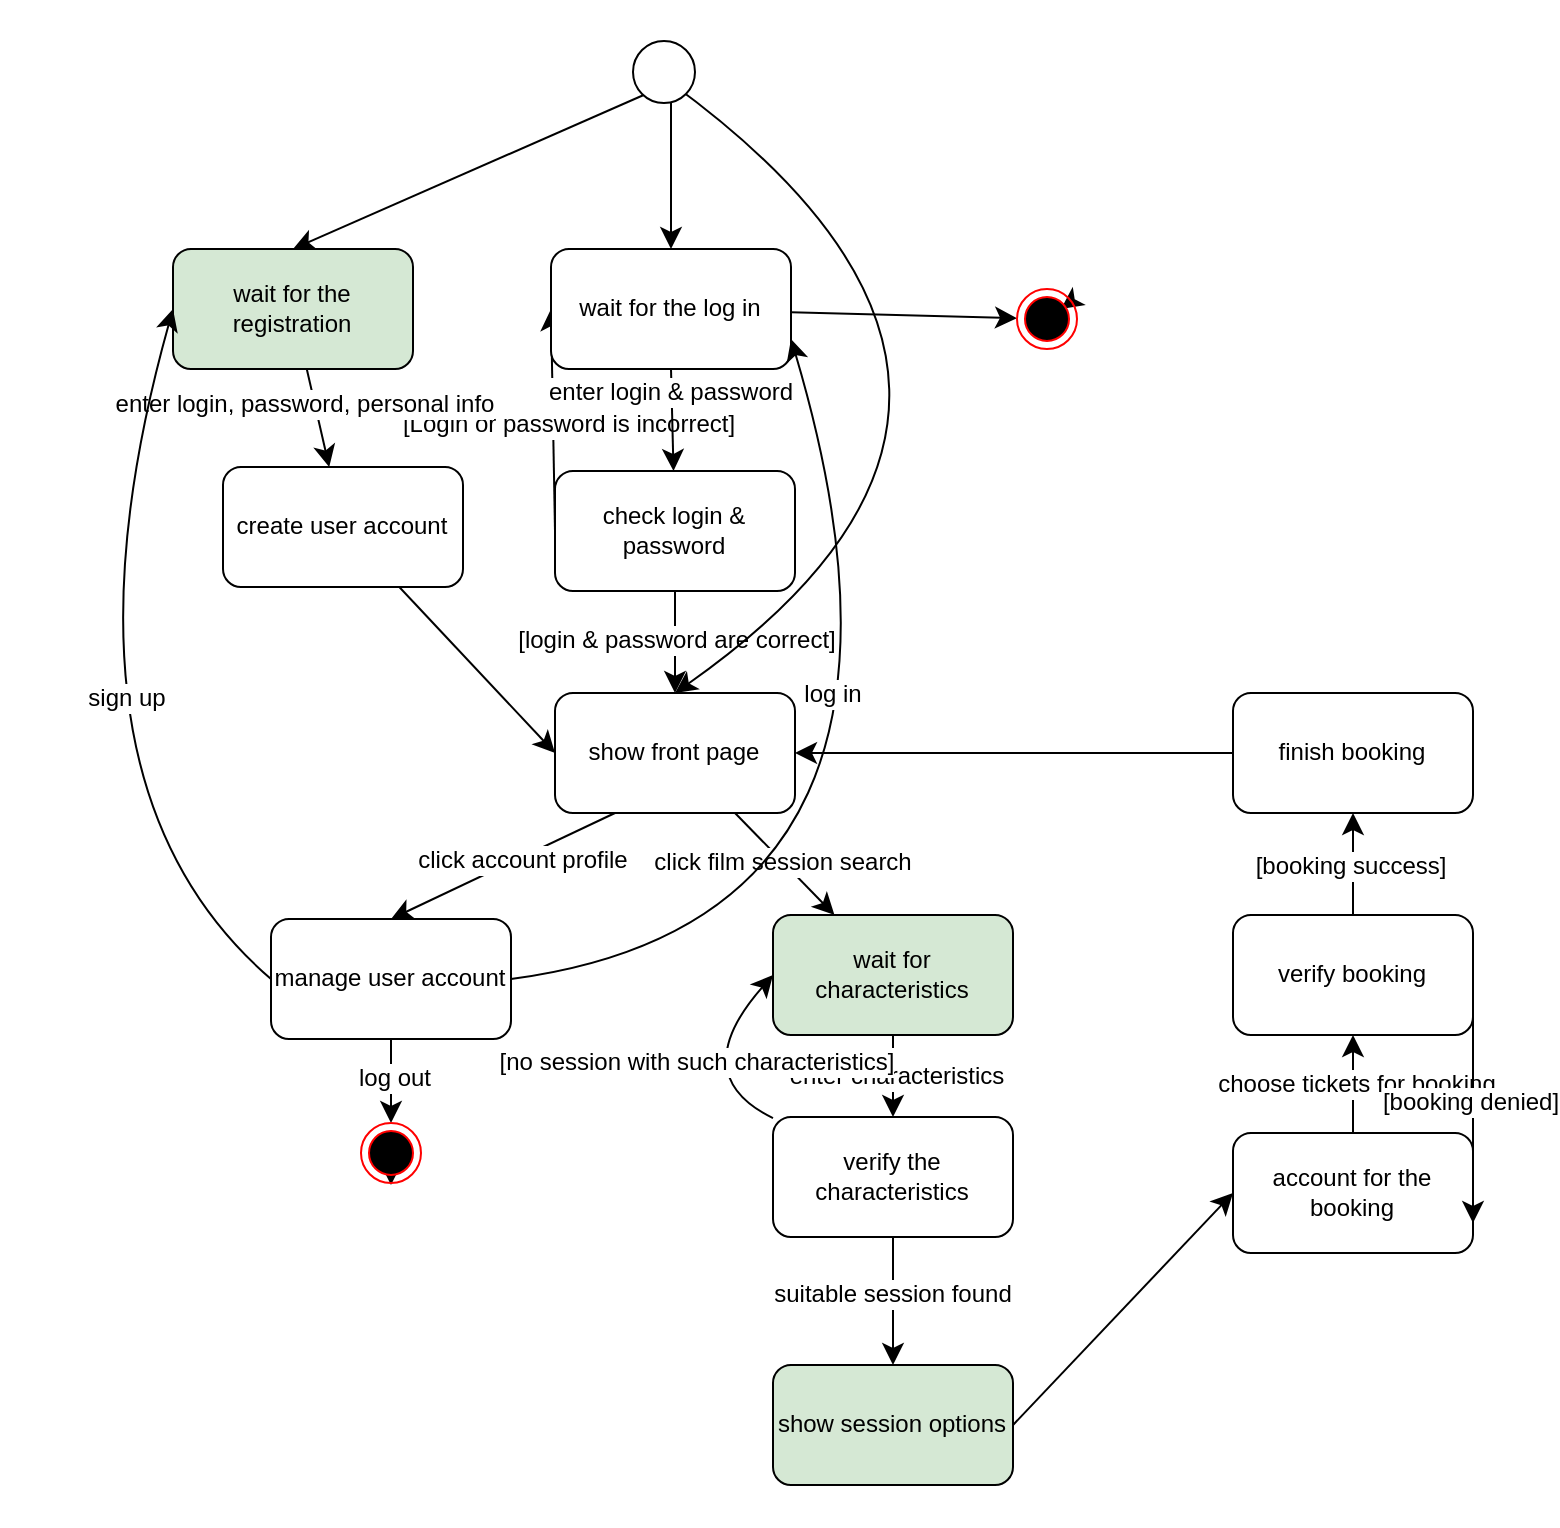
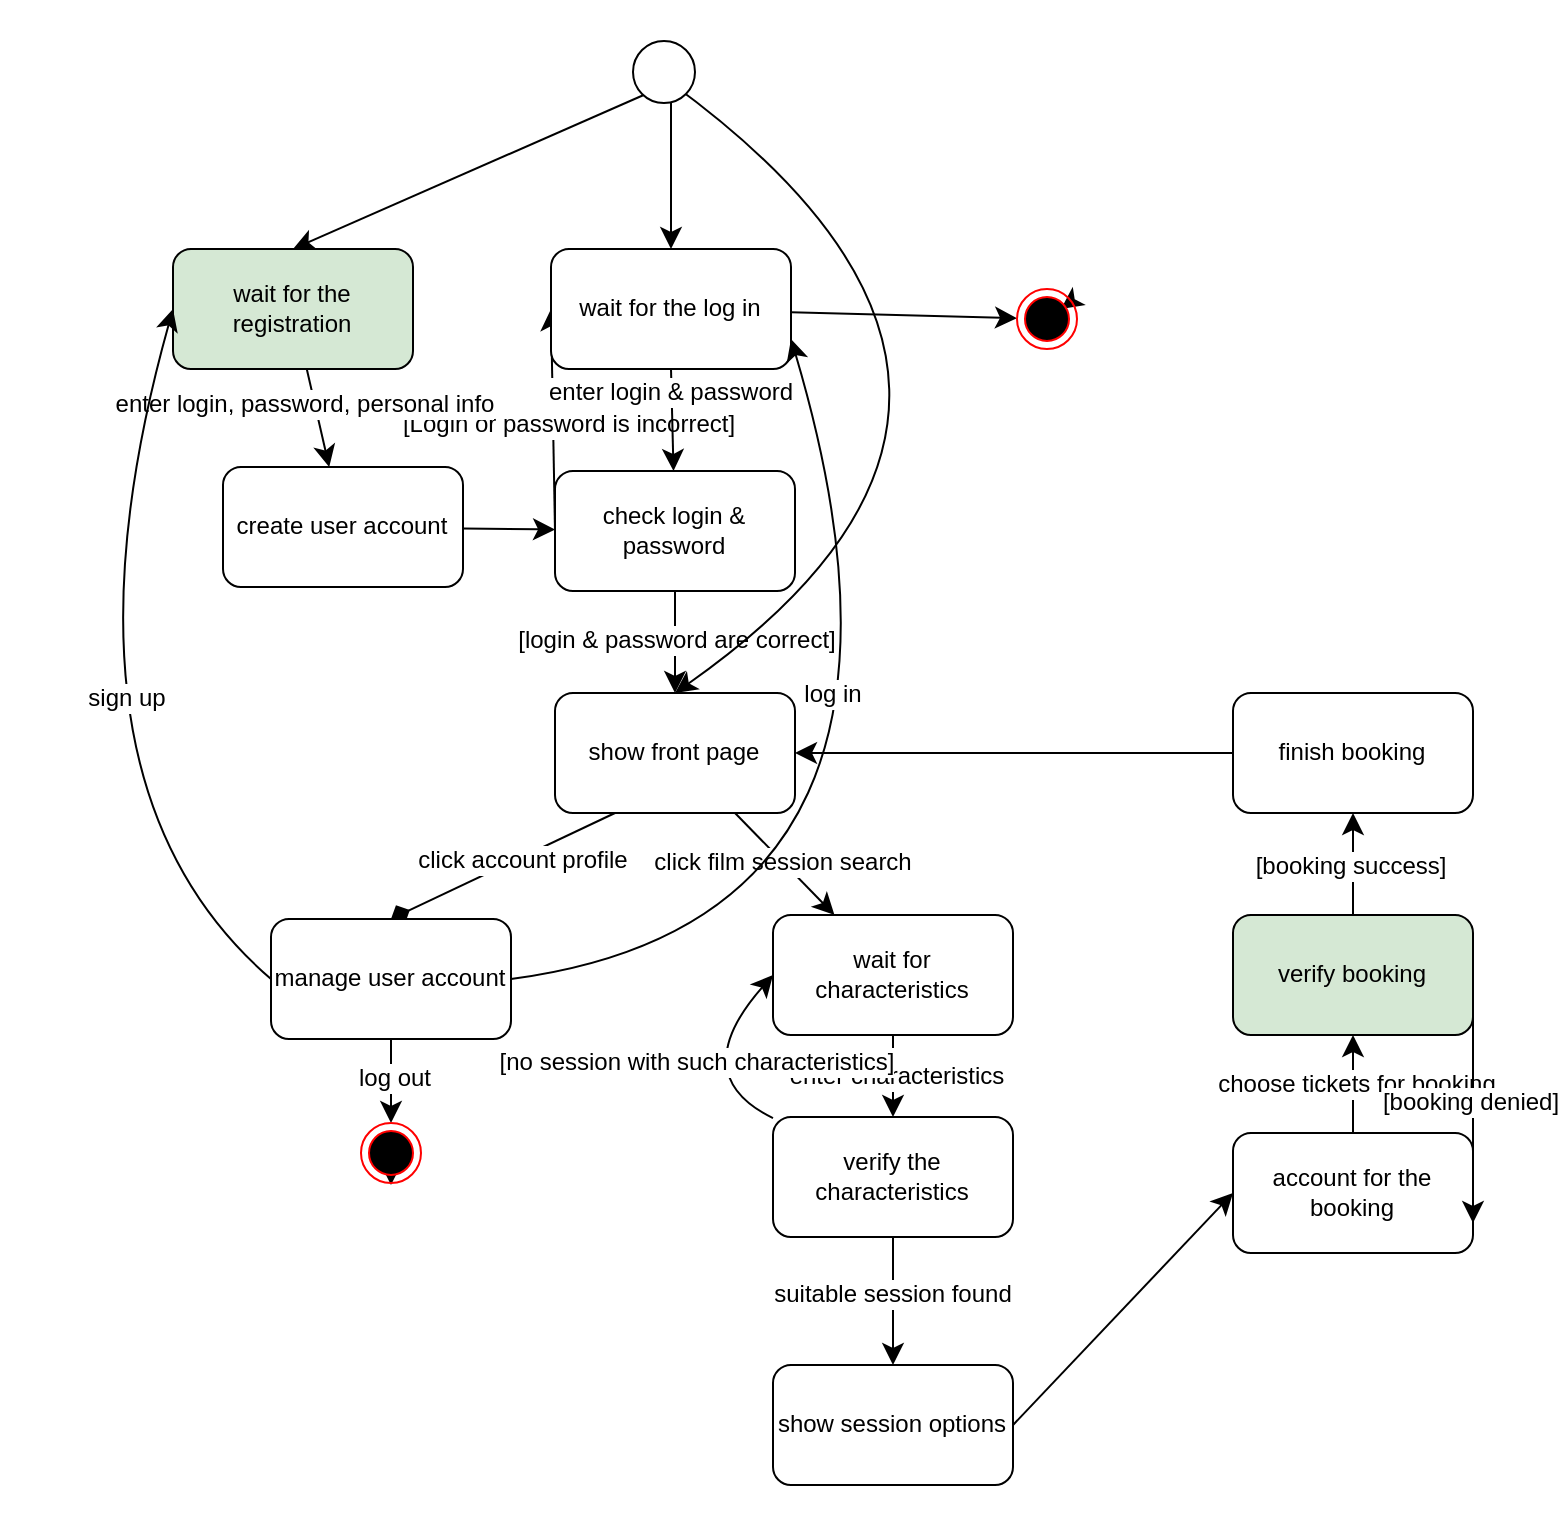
(472, 665) -> (501, 529)
(408, 911) -> (409, 910)
(893, 975) -> (893, 975)
(1353, 975) -> (1353, 975)
(893, 1425) -> (893, 1425)
